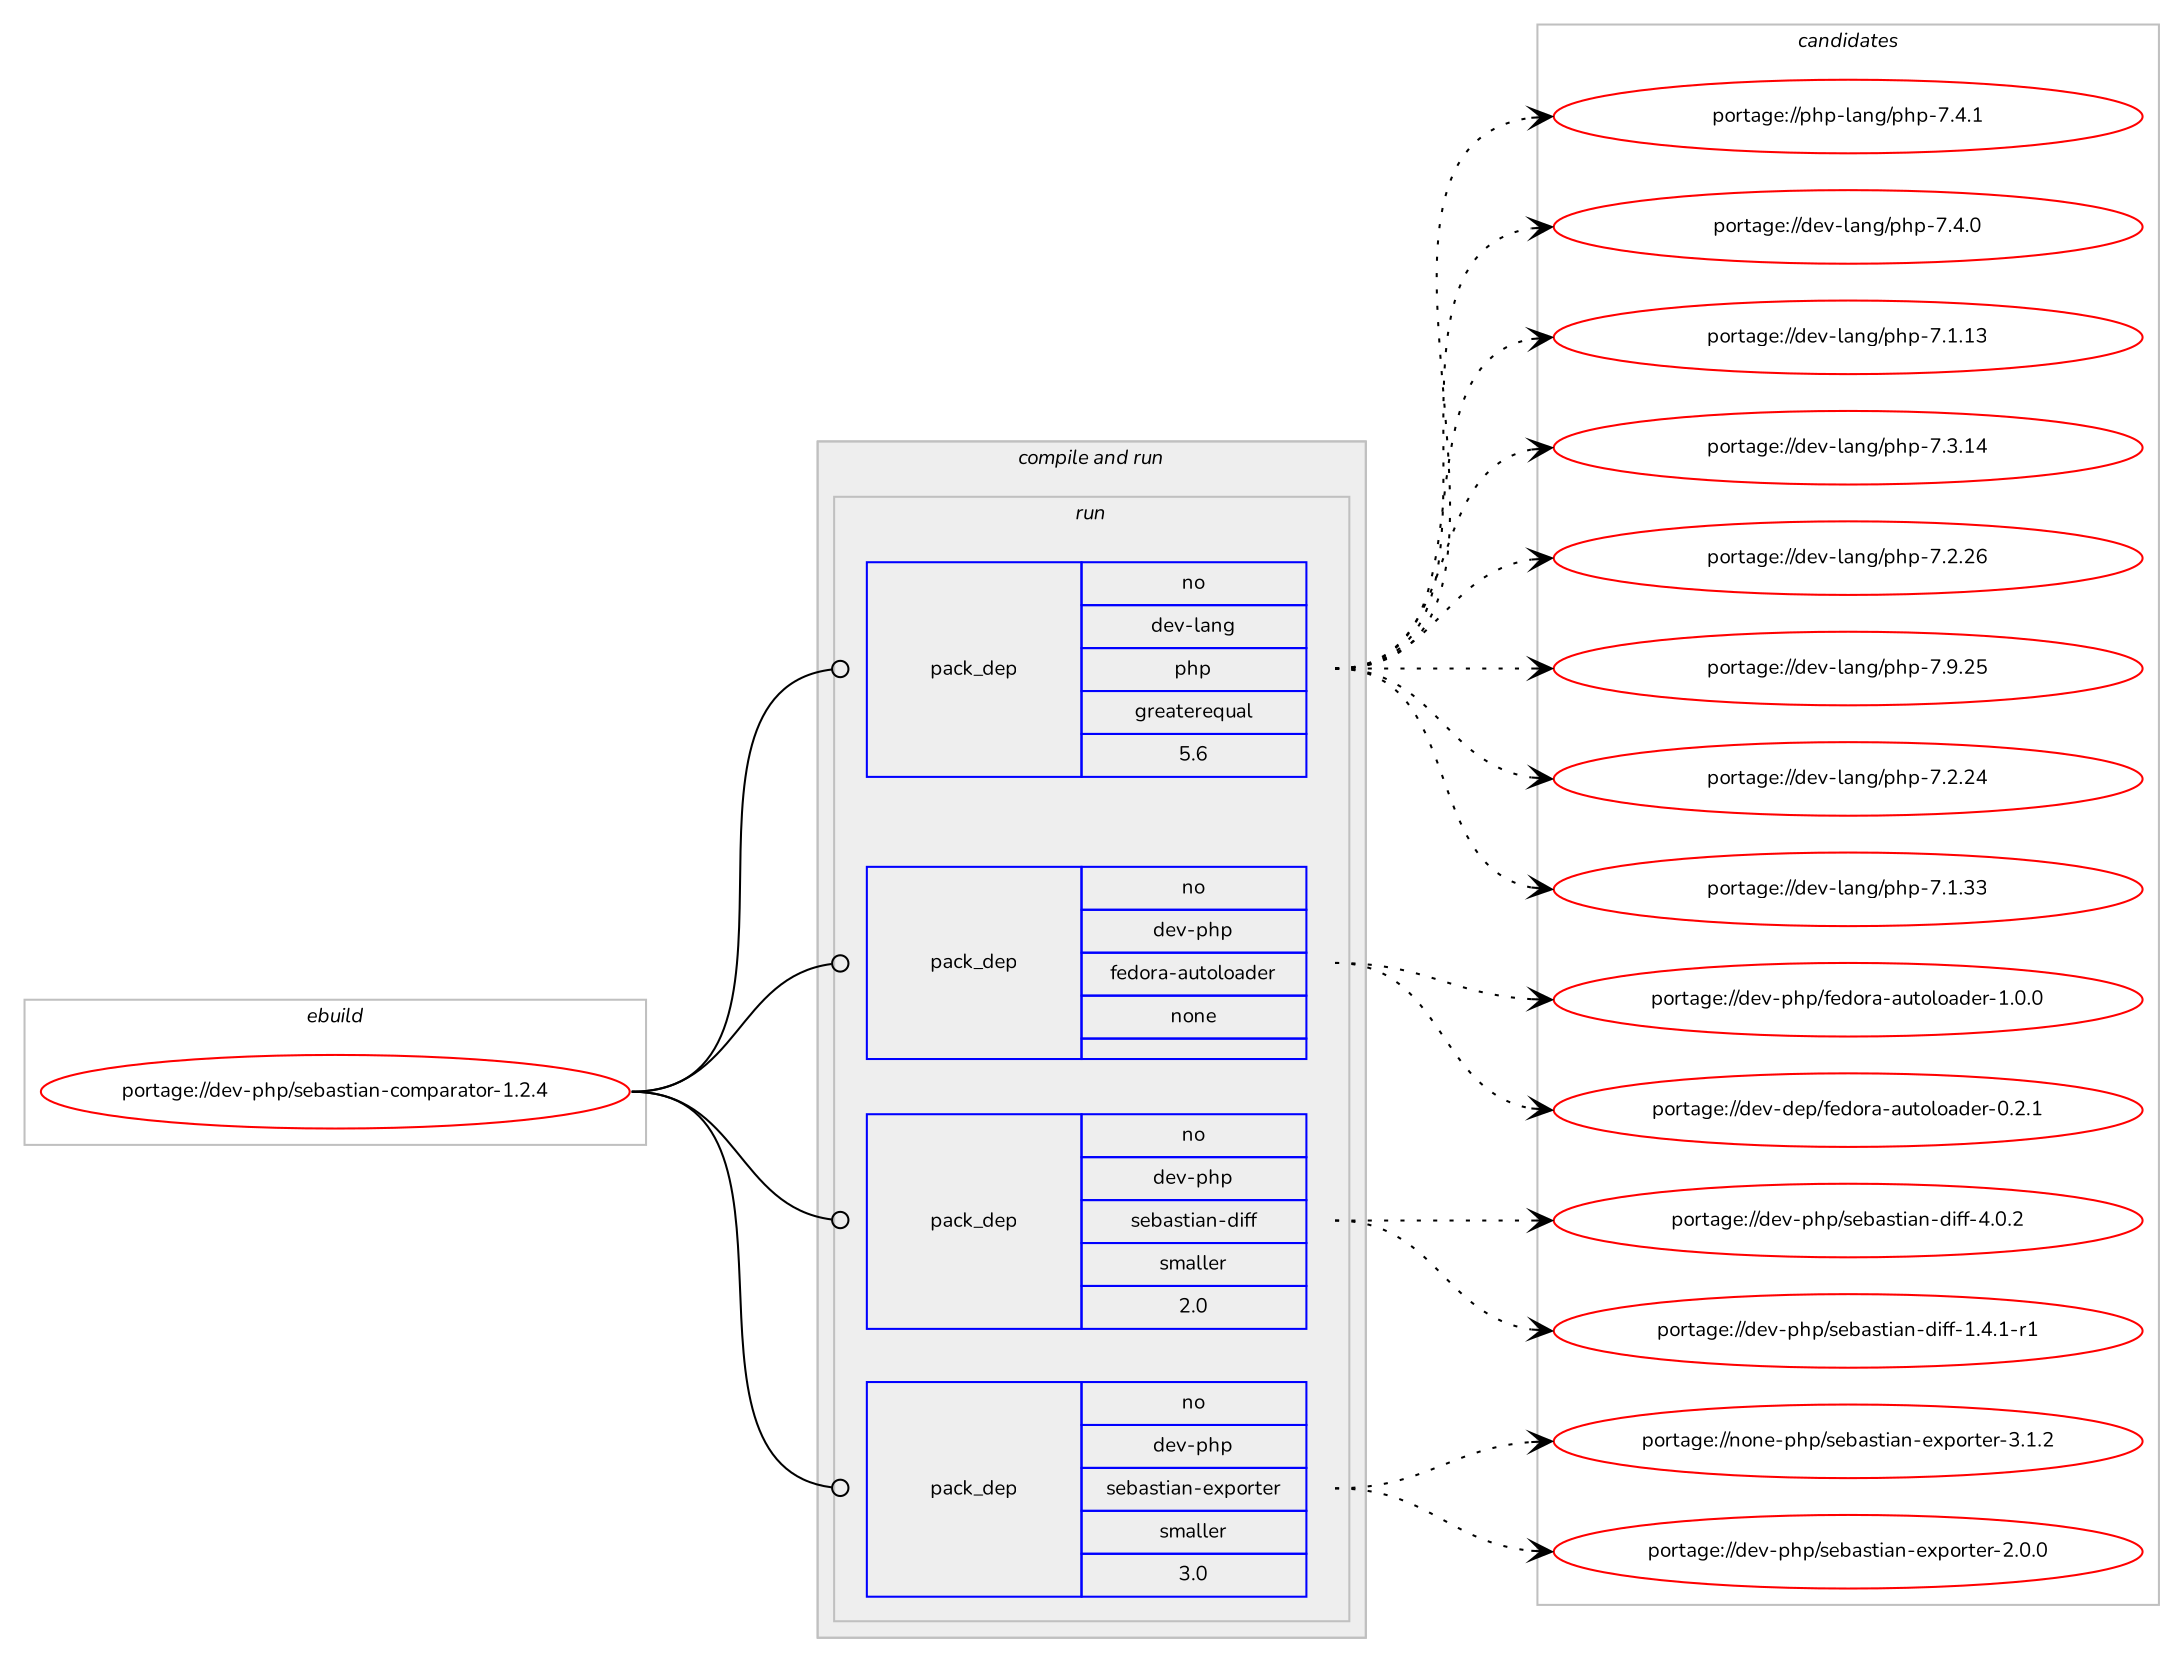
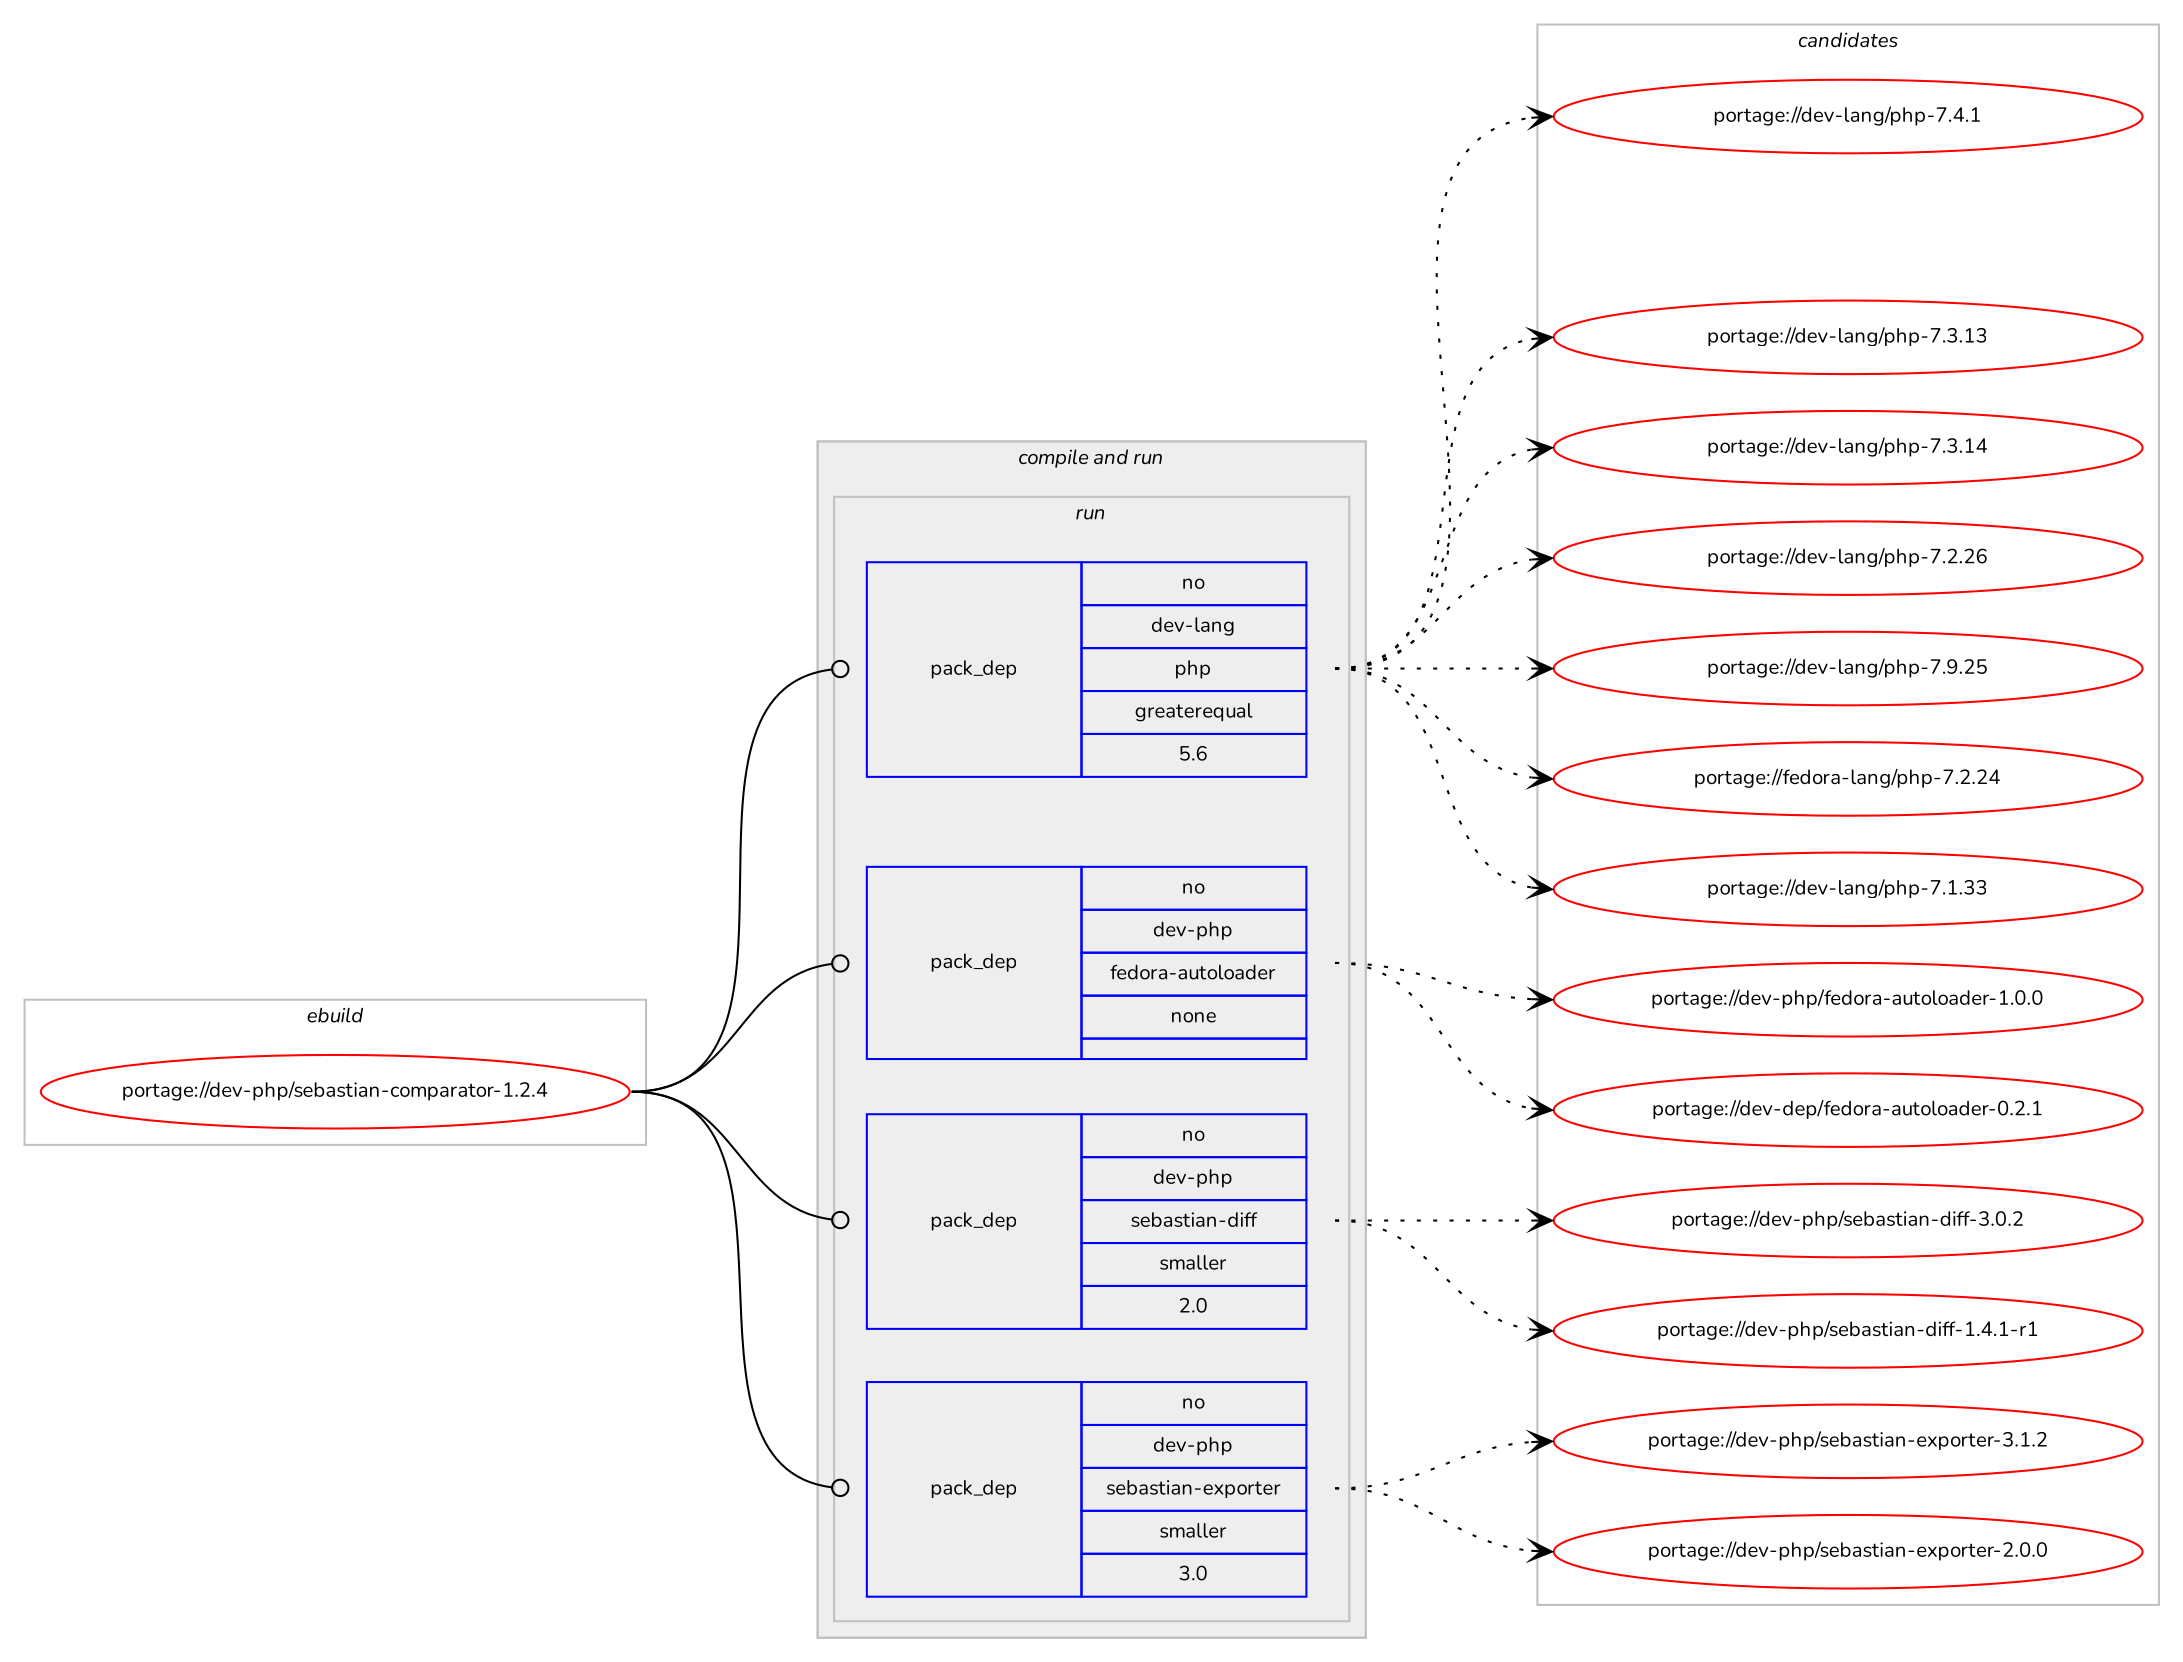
(1848, 117) -> (1848, 117)
(1848, 227) -> none
(1848, 337) -> (1848, 337)
(1848, 779) -> (1848, 779)
(1848, 1221) -> (1848, 1221)
(1848, 1441) -> (1848, 1441)
